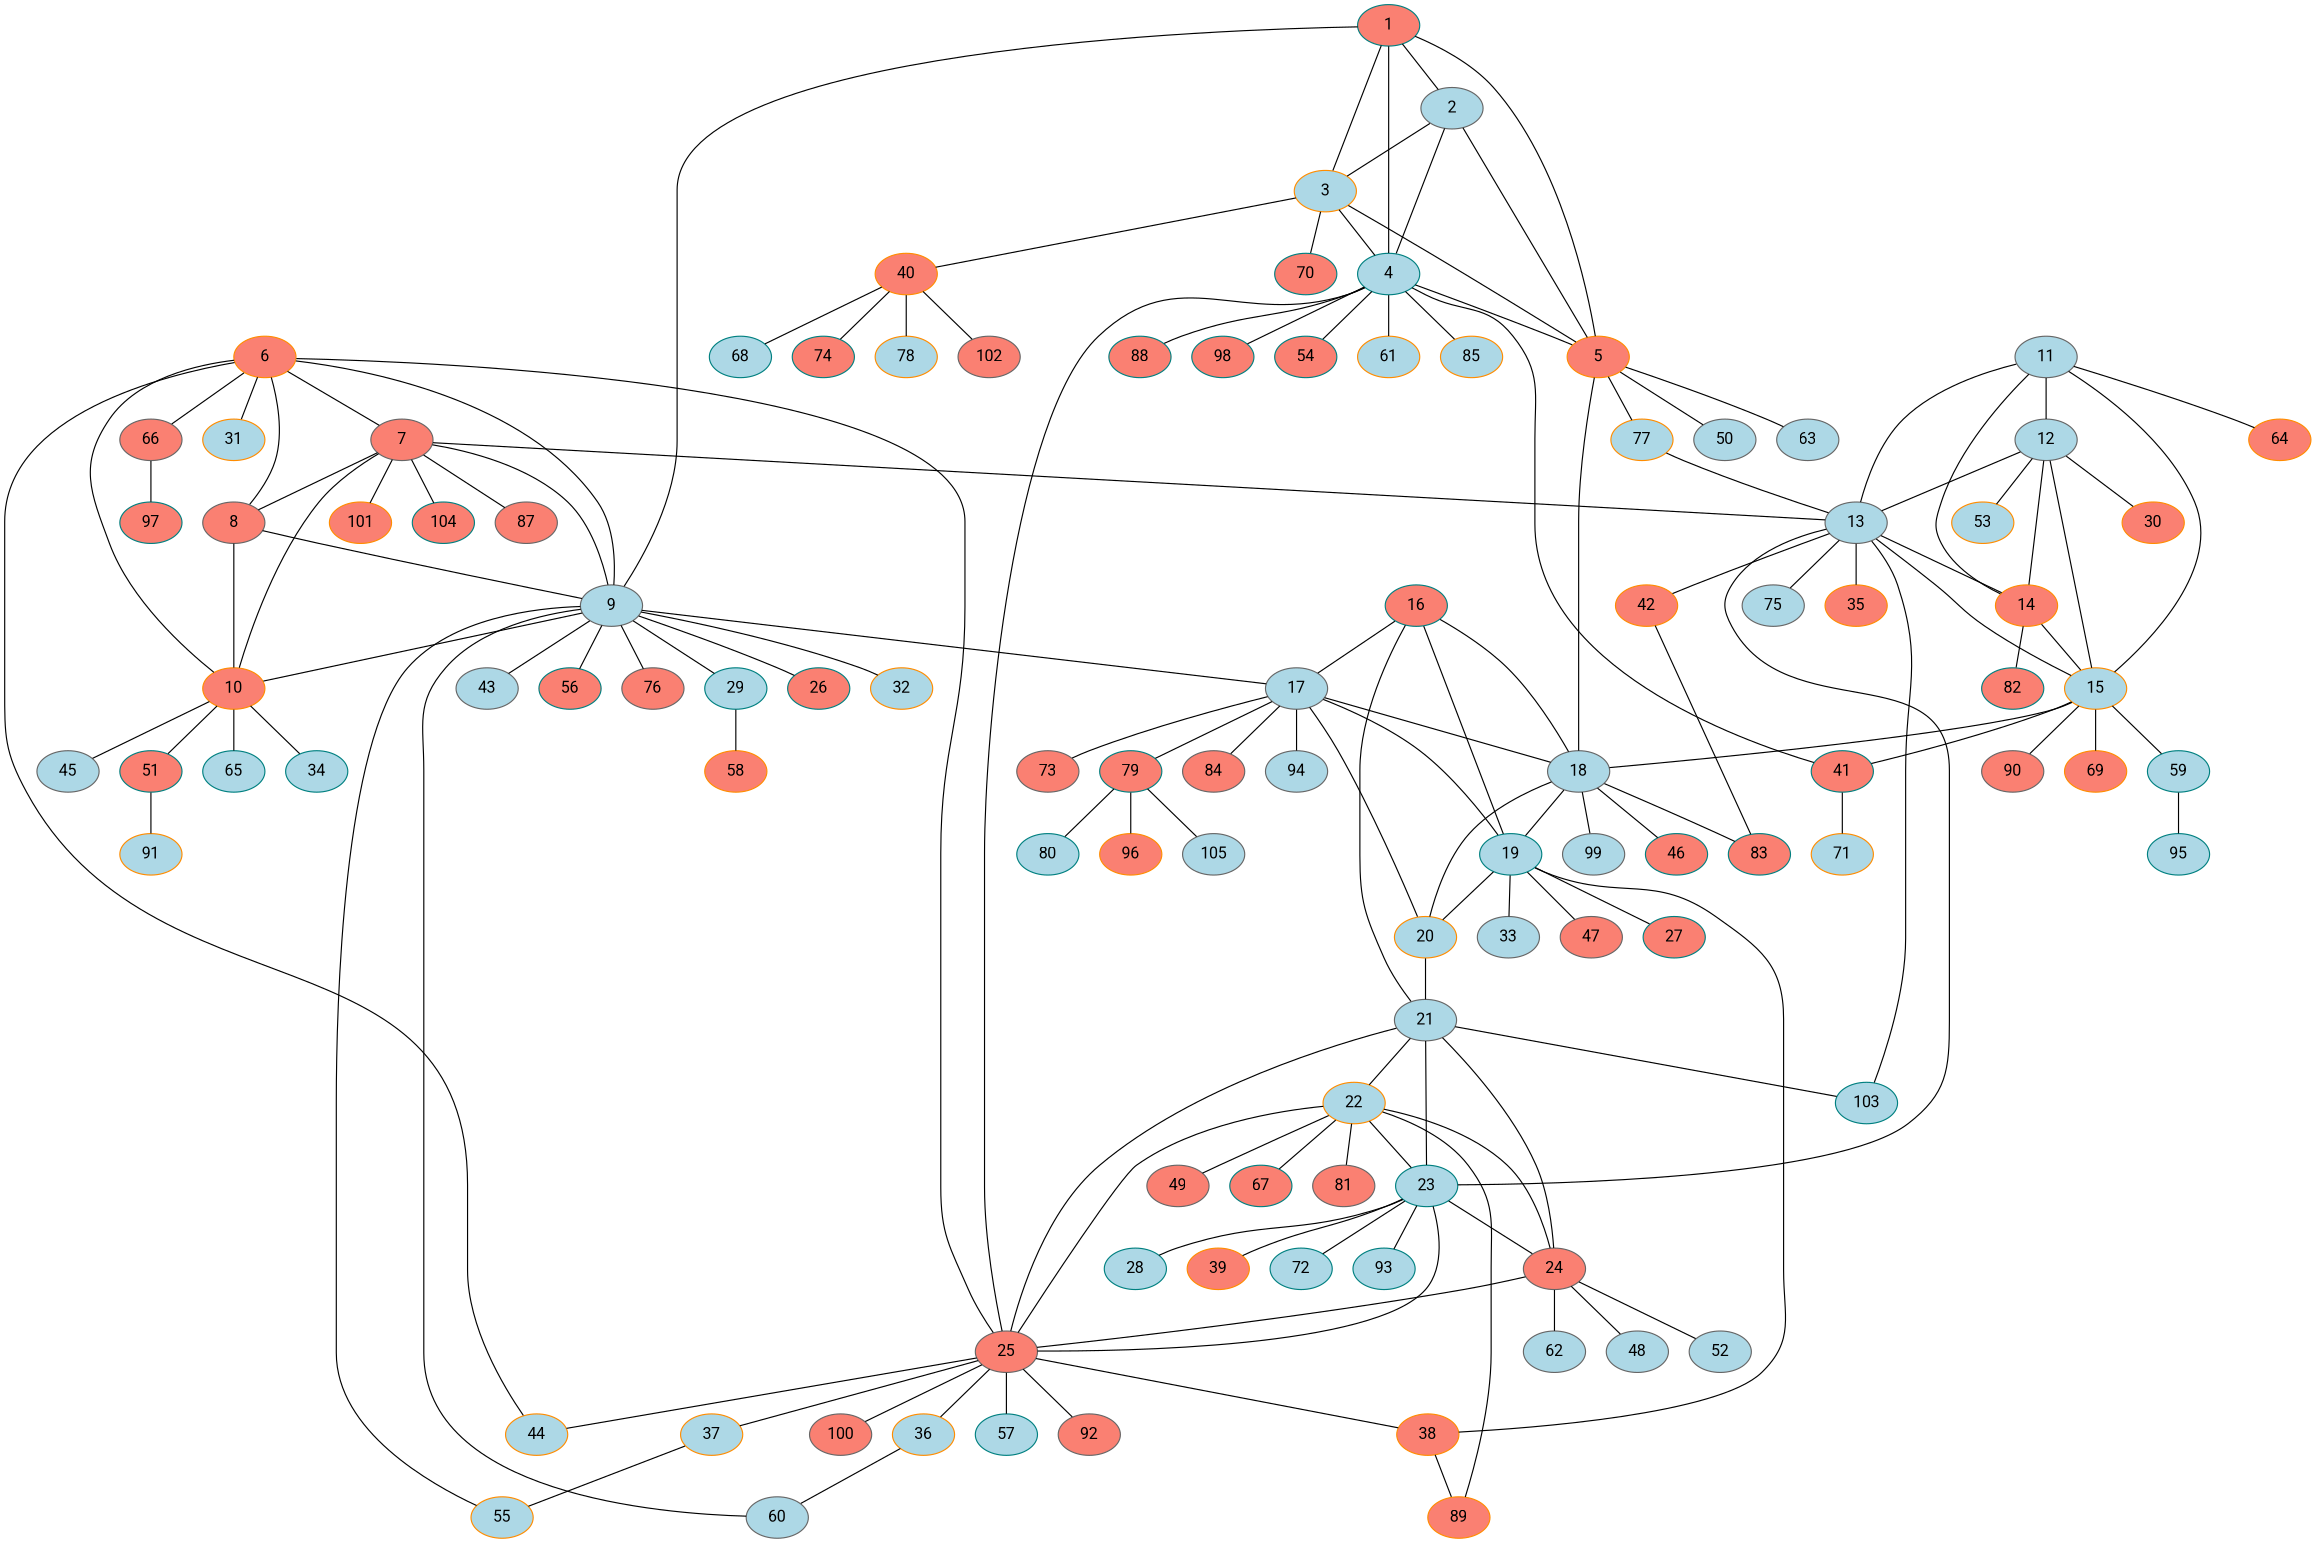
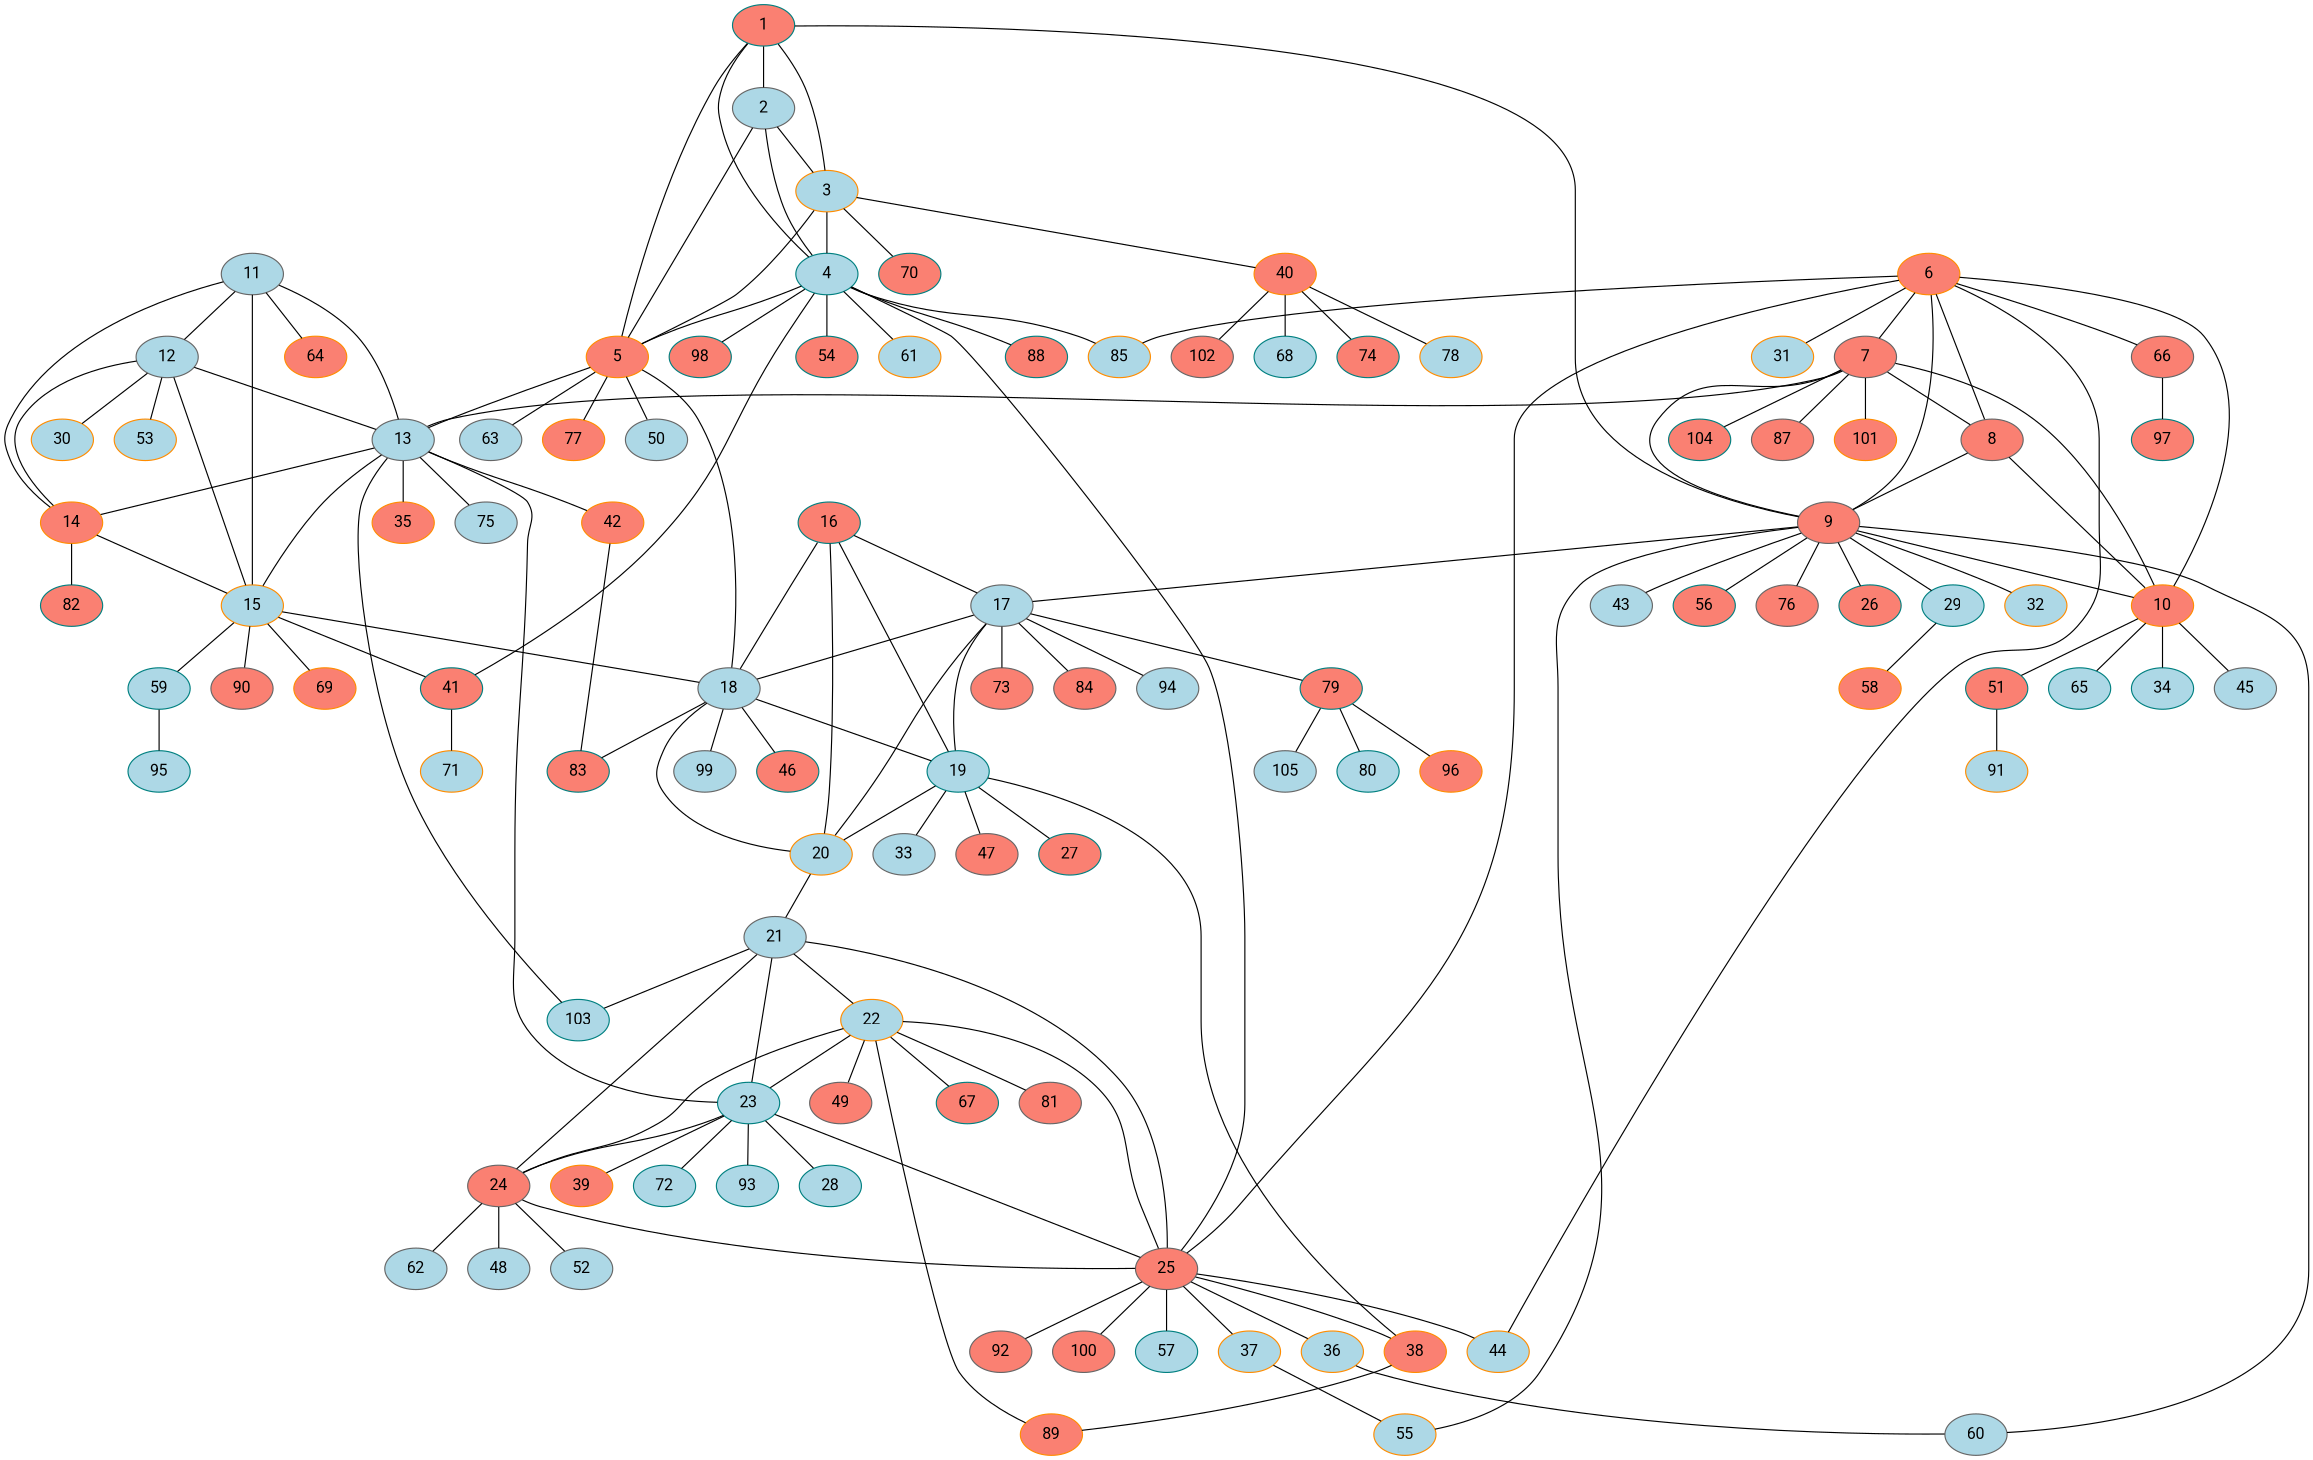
none -> (1518, 295)
(1642, 440) -> (574, 440)
(1747, 485) -> (509, 396)
(2153, 523) -> (62, 440)
(611, 606) -> (1829, 523)
(1360, 815) -> (833, 689)
